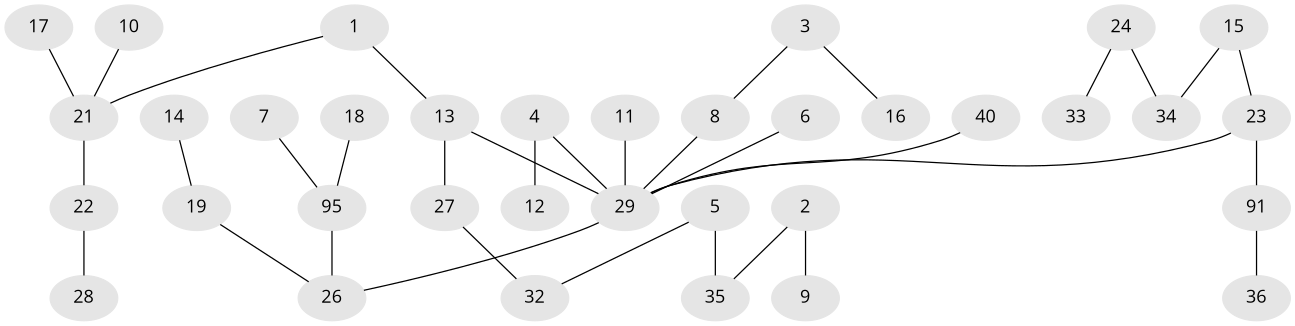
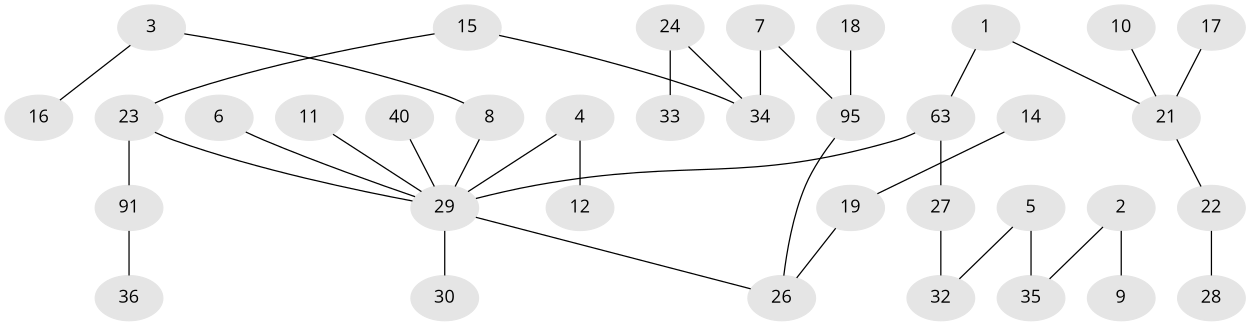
none -> (760, 73)
(445, 118) -> (941, 118)
none -> (445, 298)
